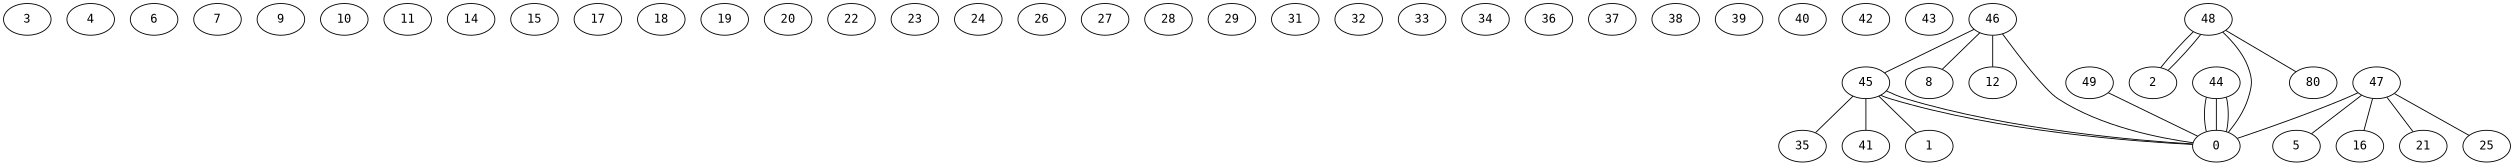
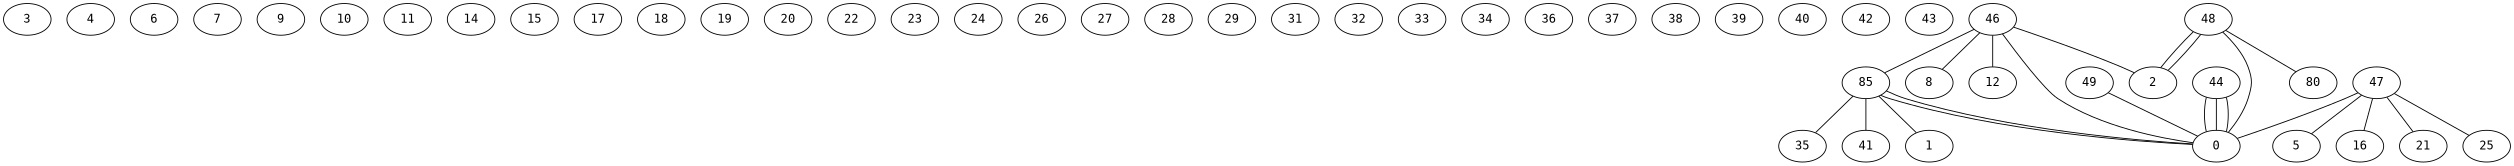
none -> (2074, 49)
(1866, 83) -> (1866, 83)
